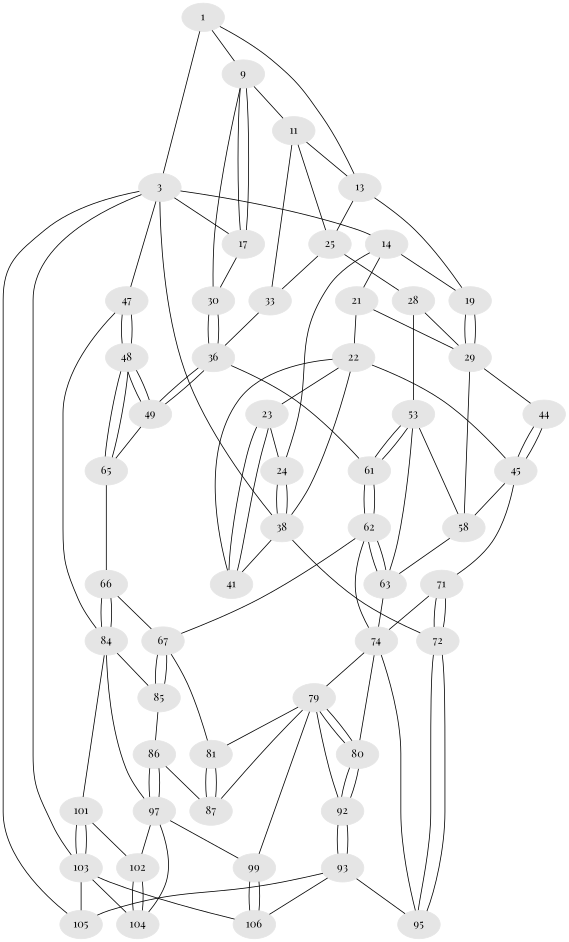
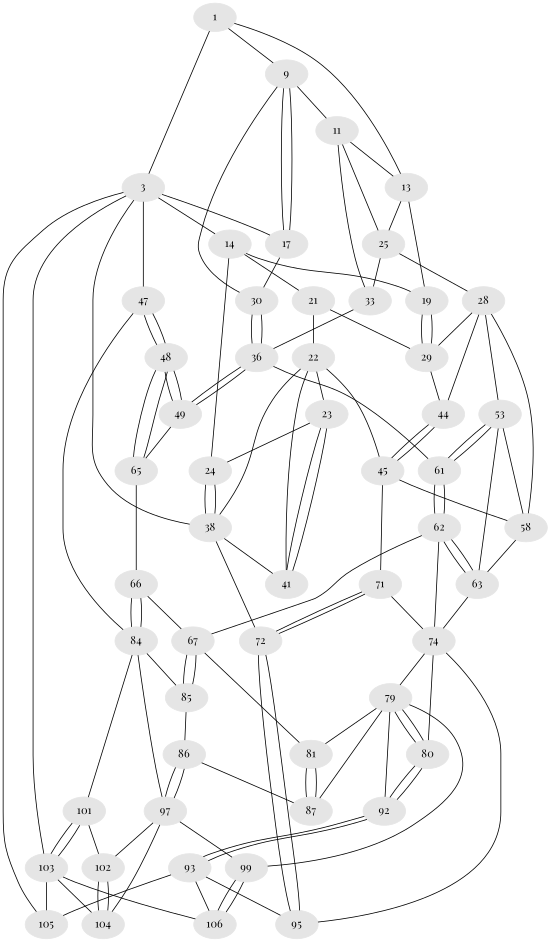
none -> (463, 357)
(467, 443) -> (530, 410)
